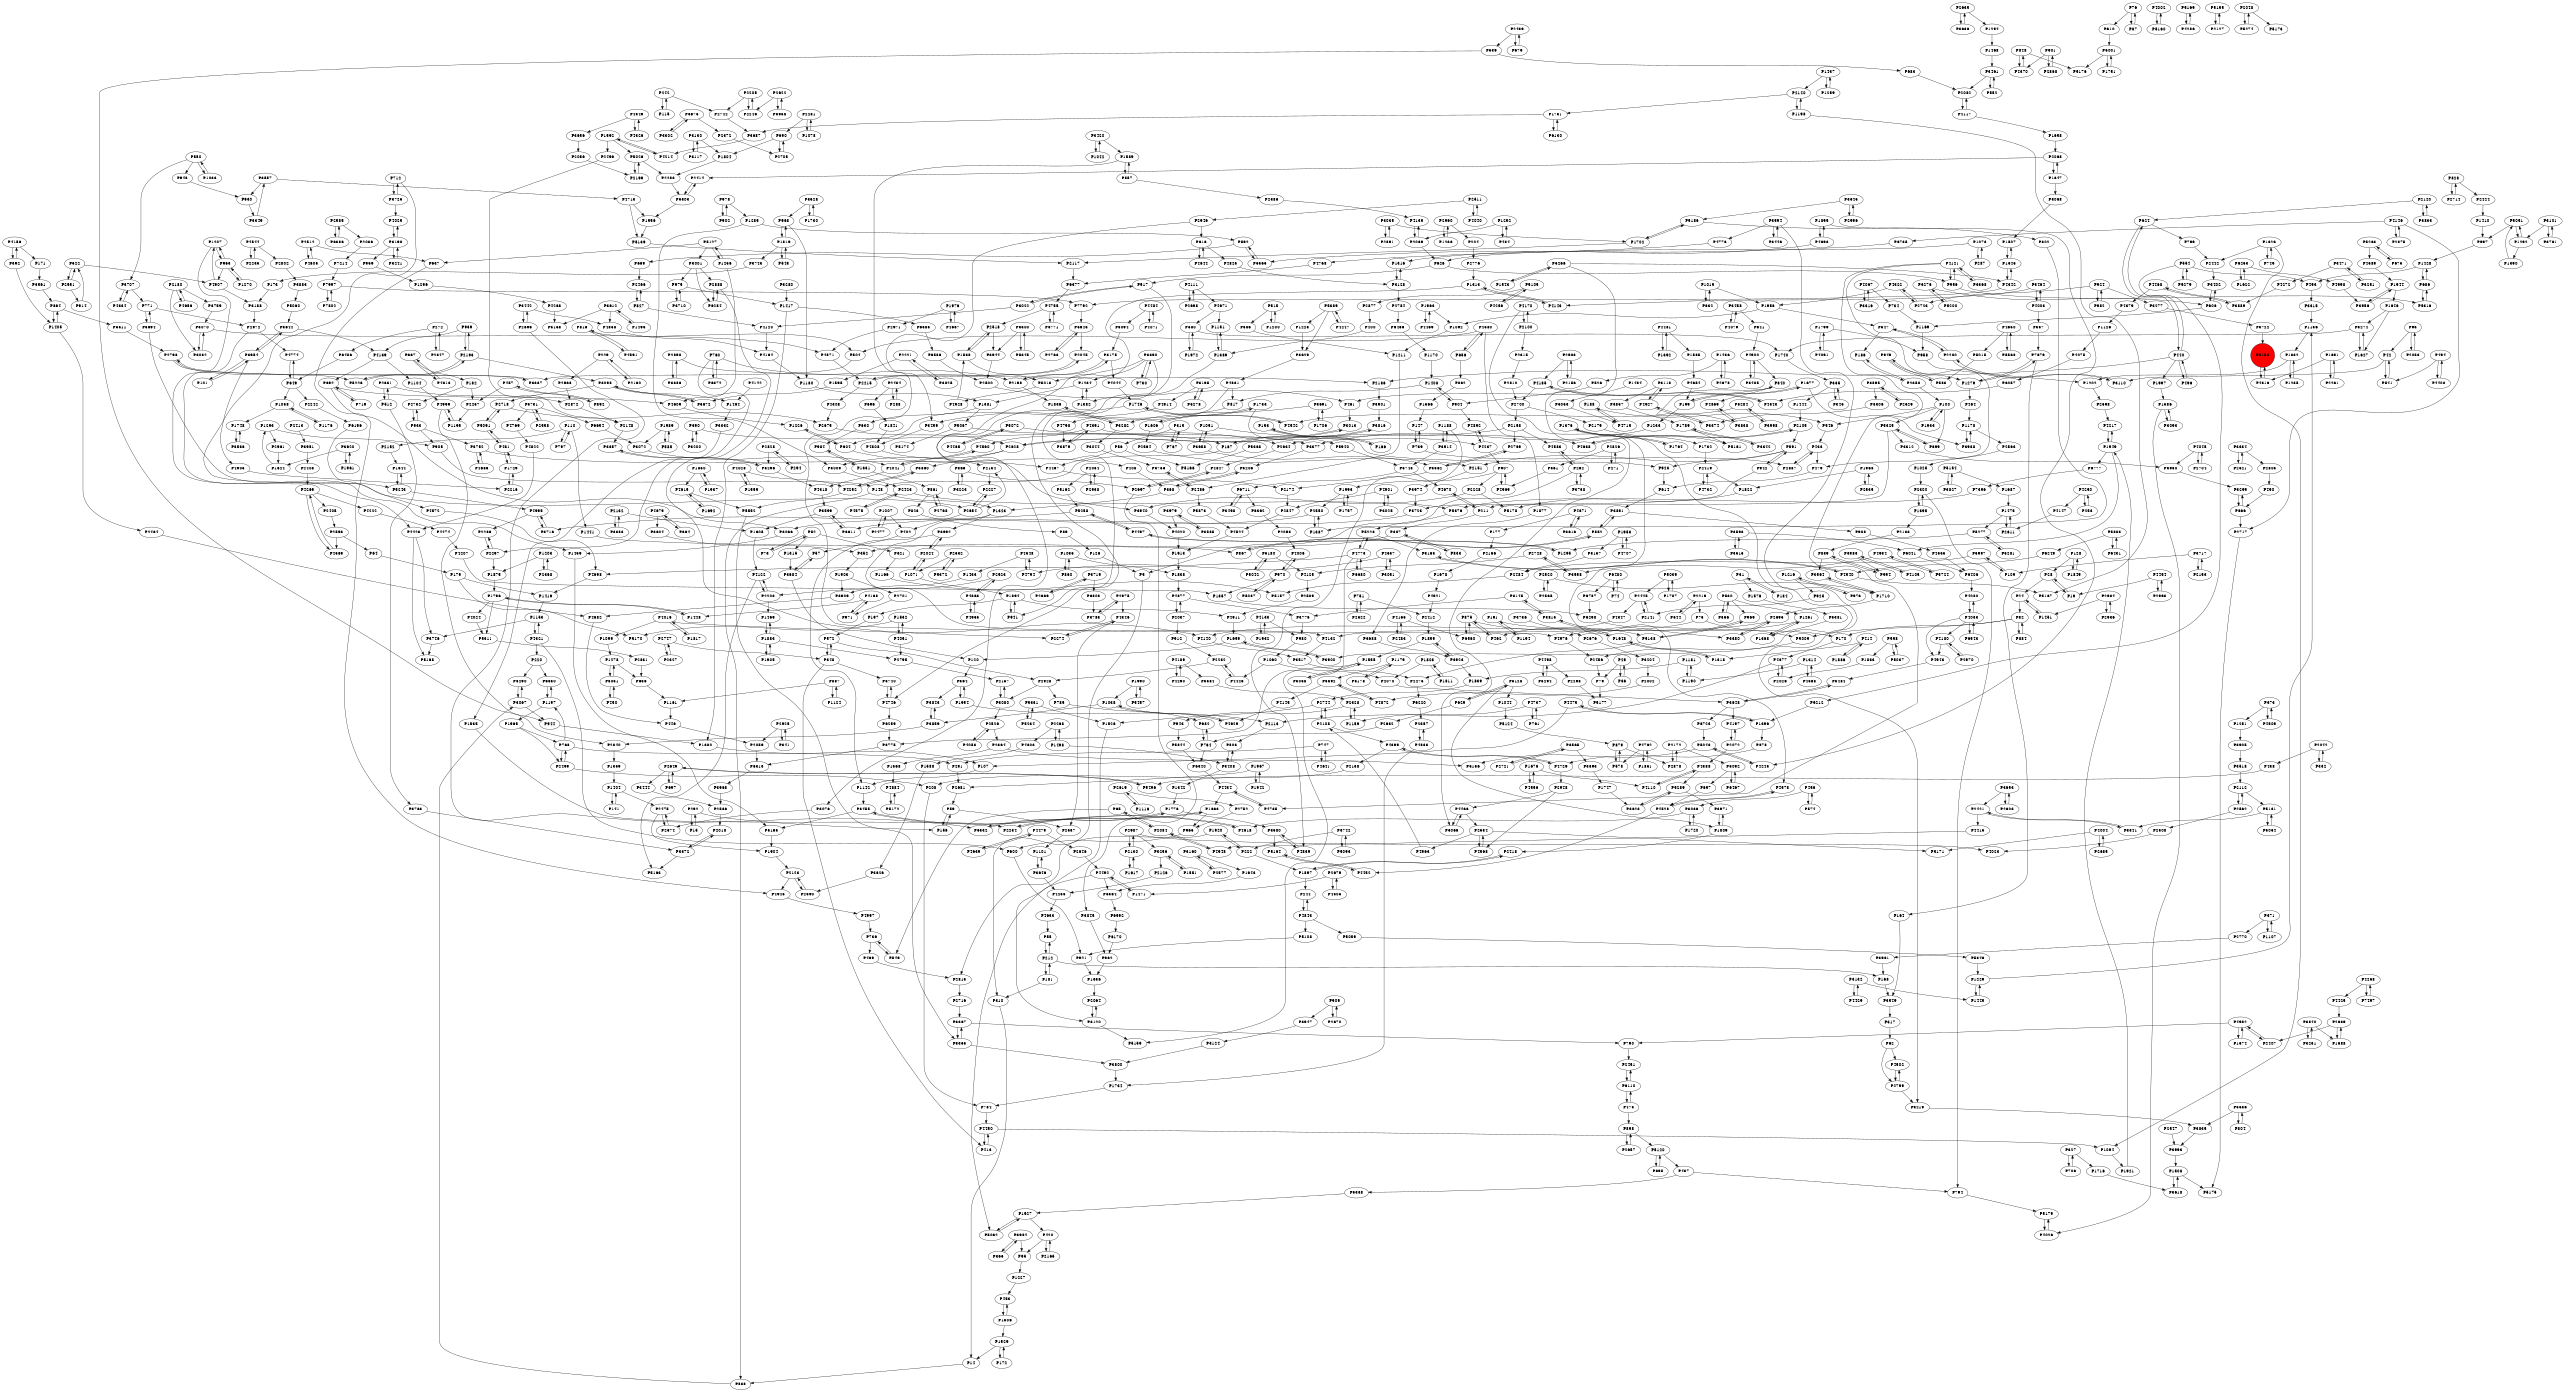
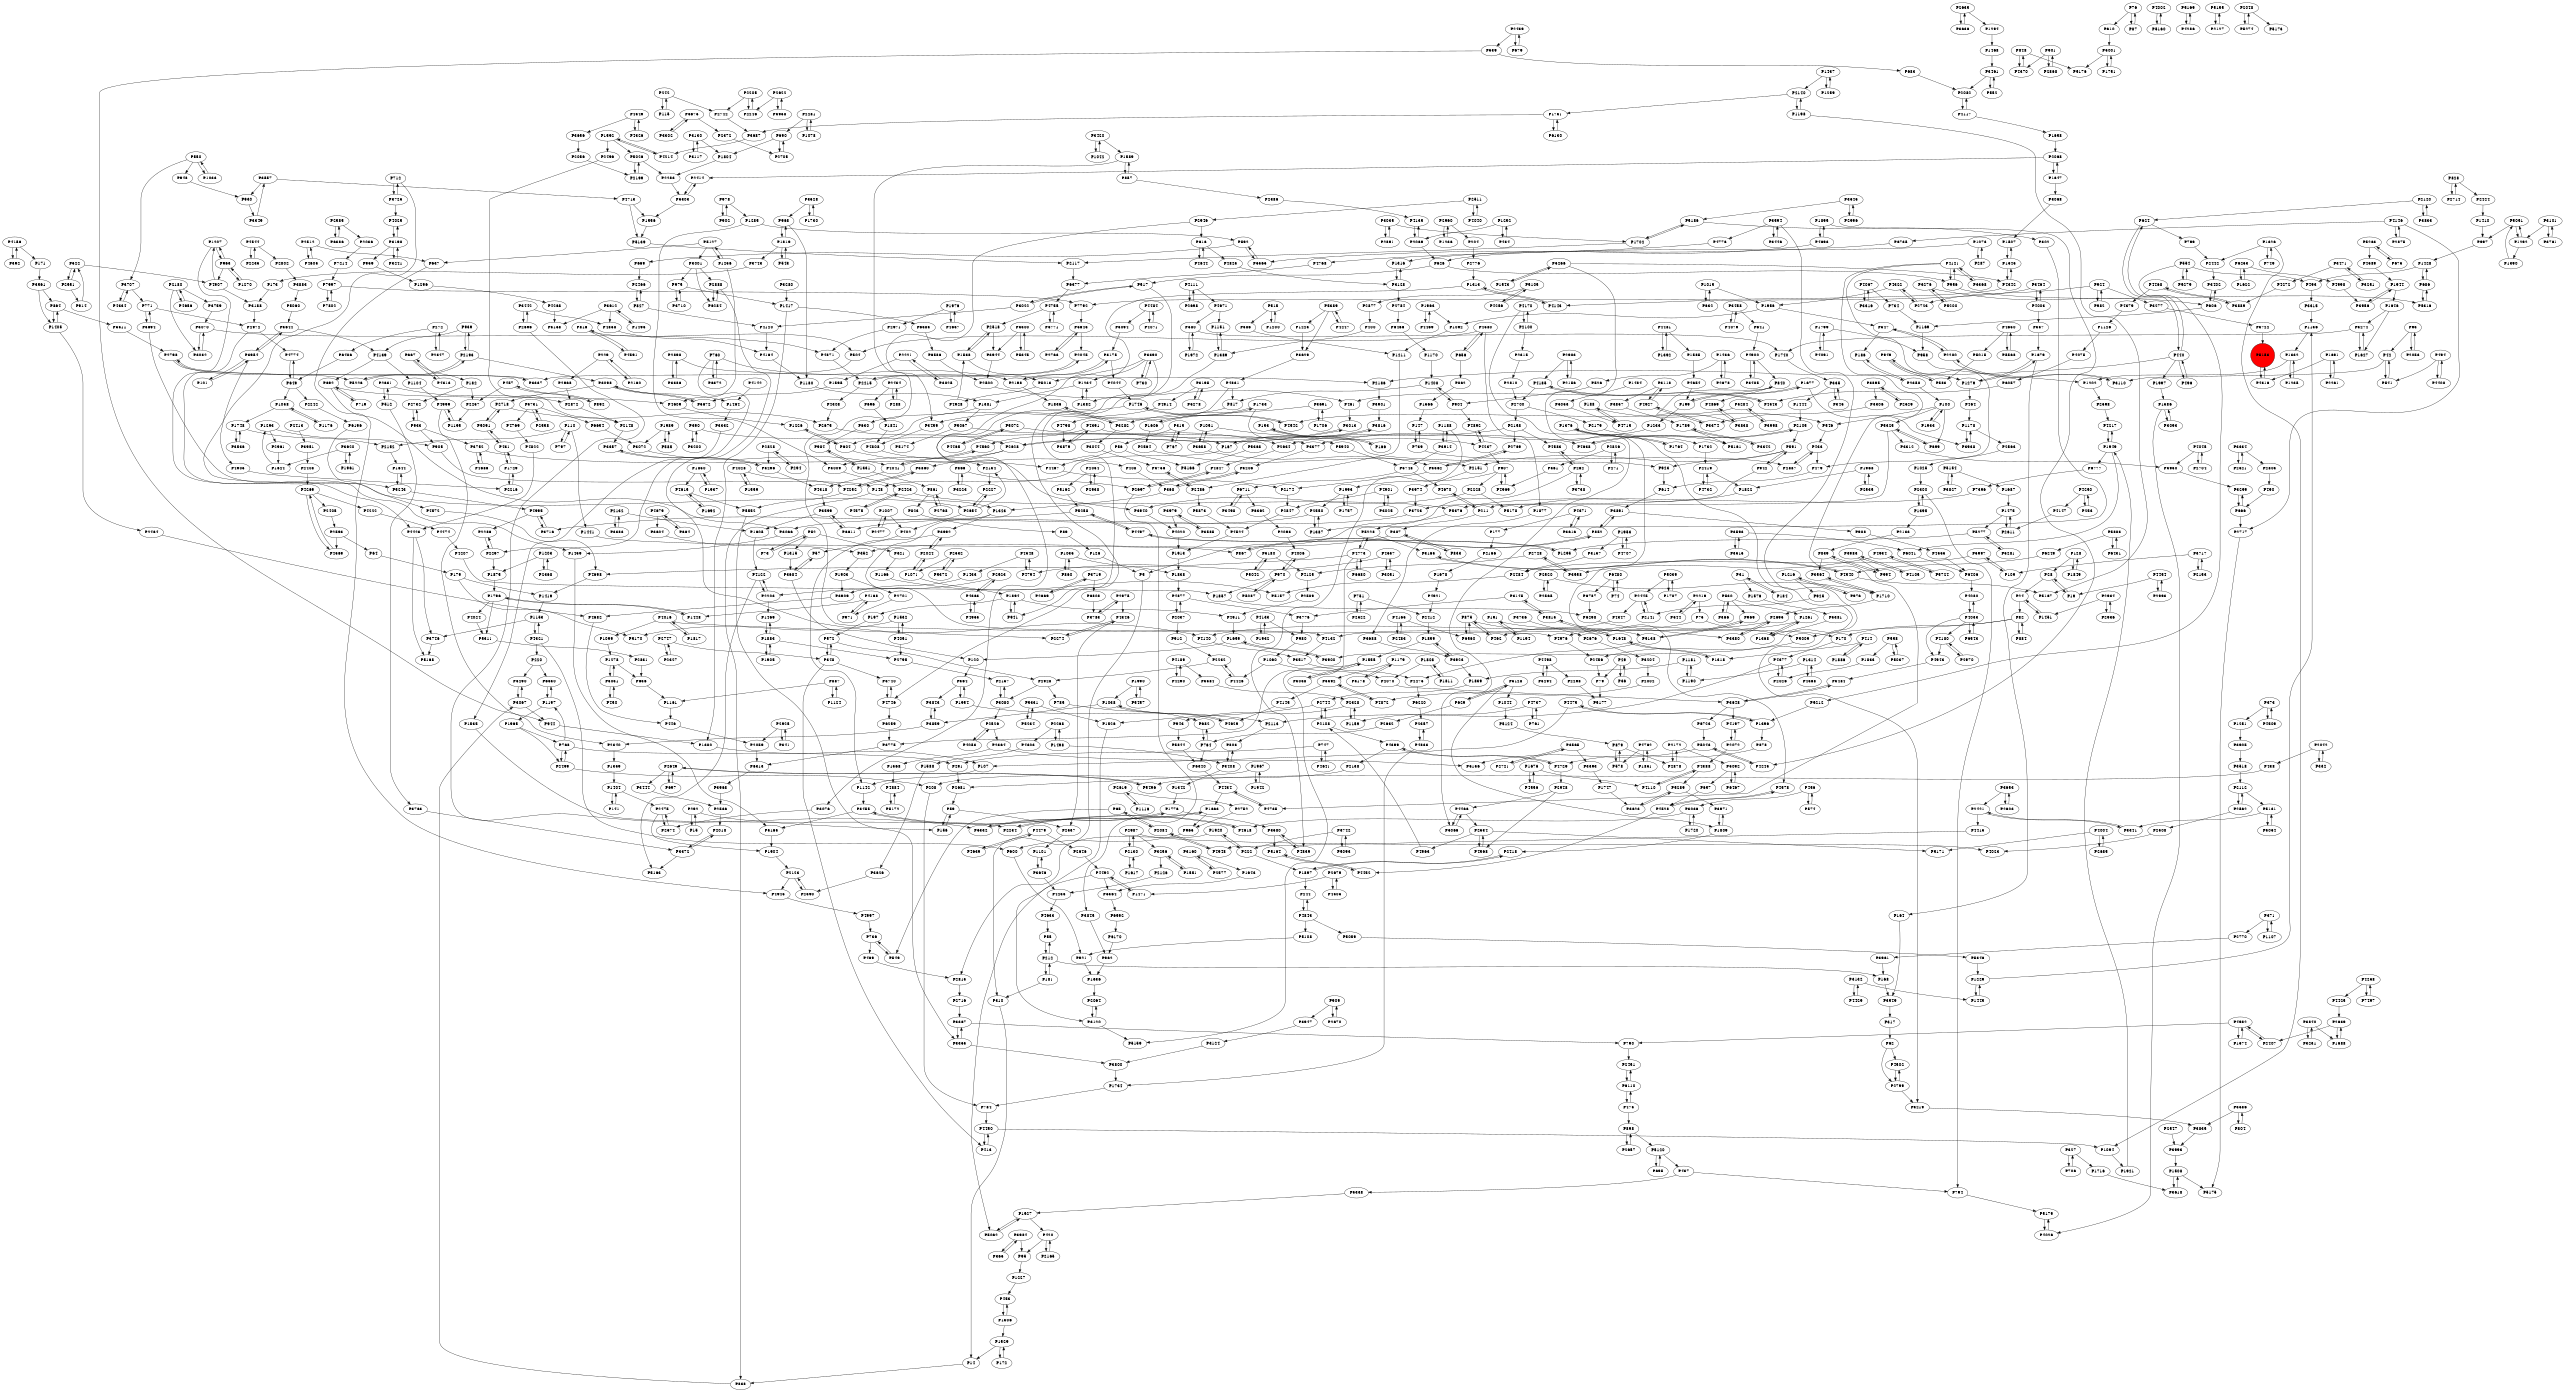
(28, 297) -> (41, 306)
(2038, 355) -> (2038, 355)
none -> (310, 438)
